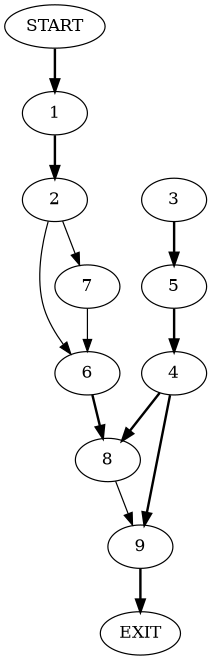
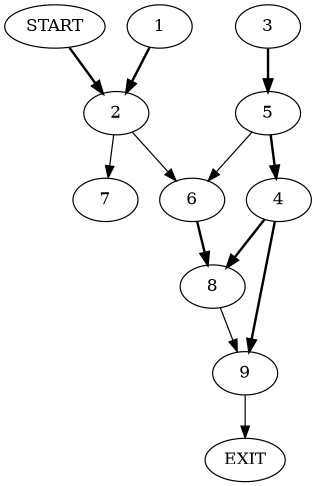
(55, 64) -> (83, 66)
(87, 324) -> (234, 152)
(140, 584) -> (245, 411)
